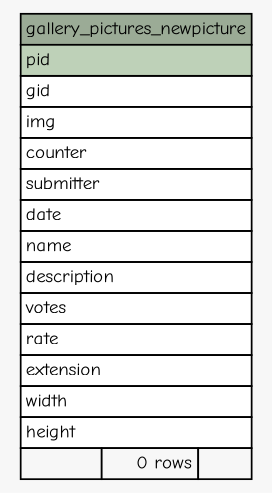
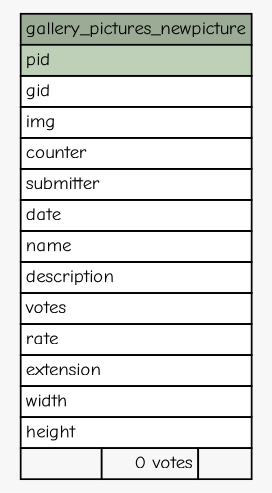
(165, 463) -> (164, 463)
